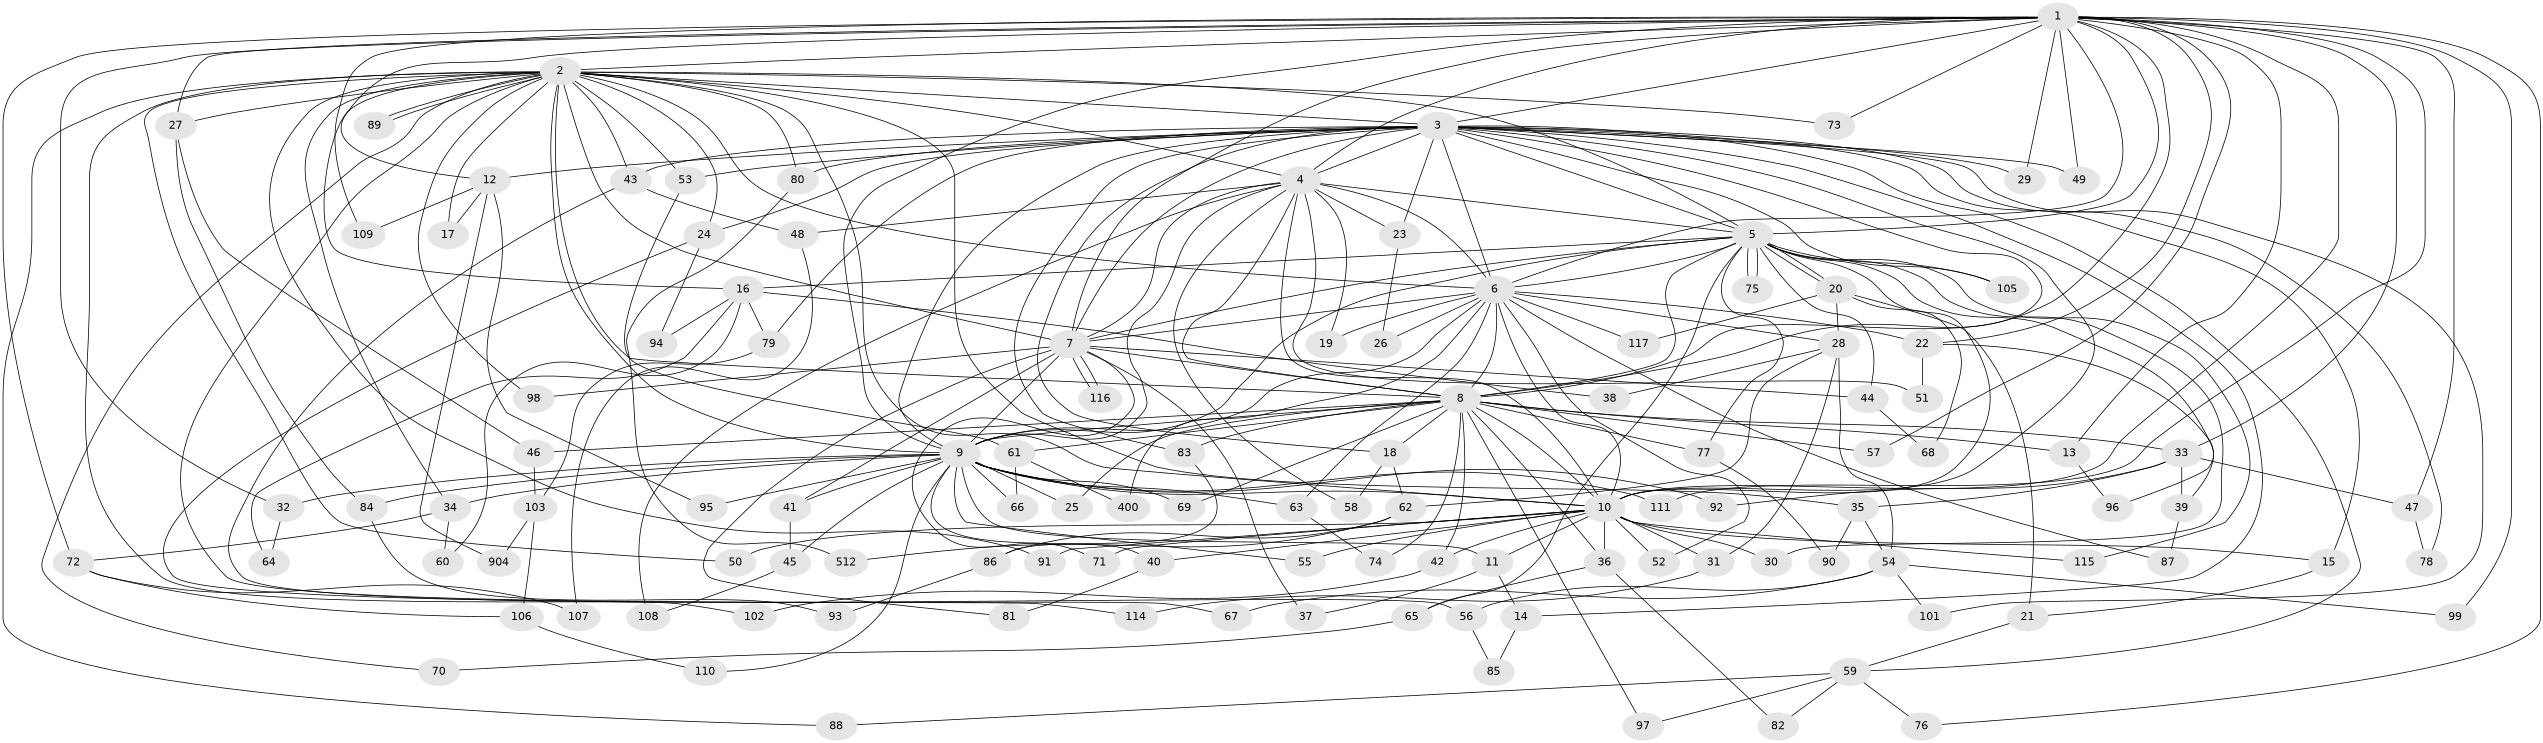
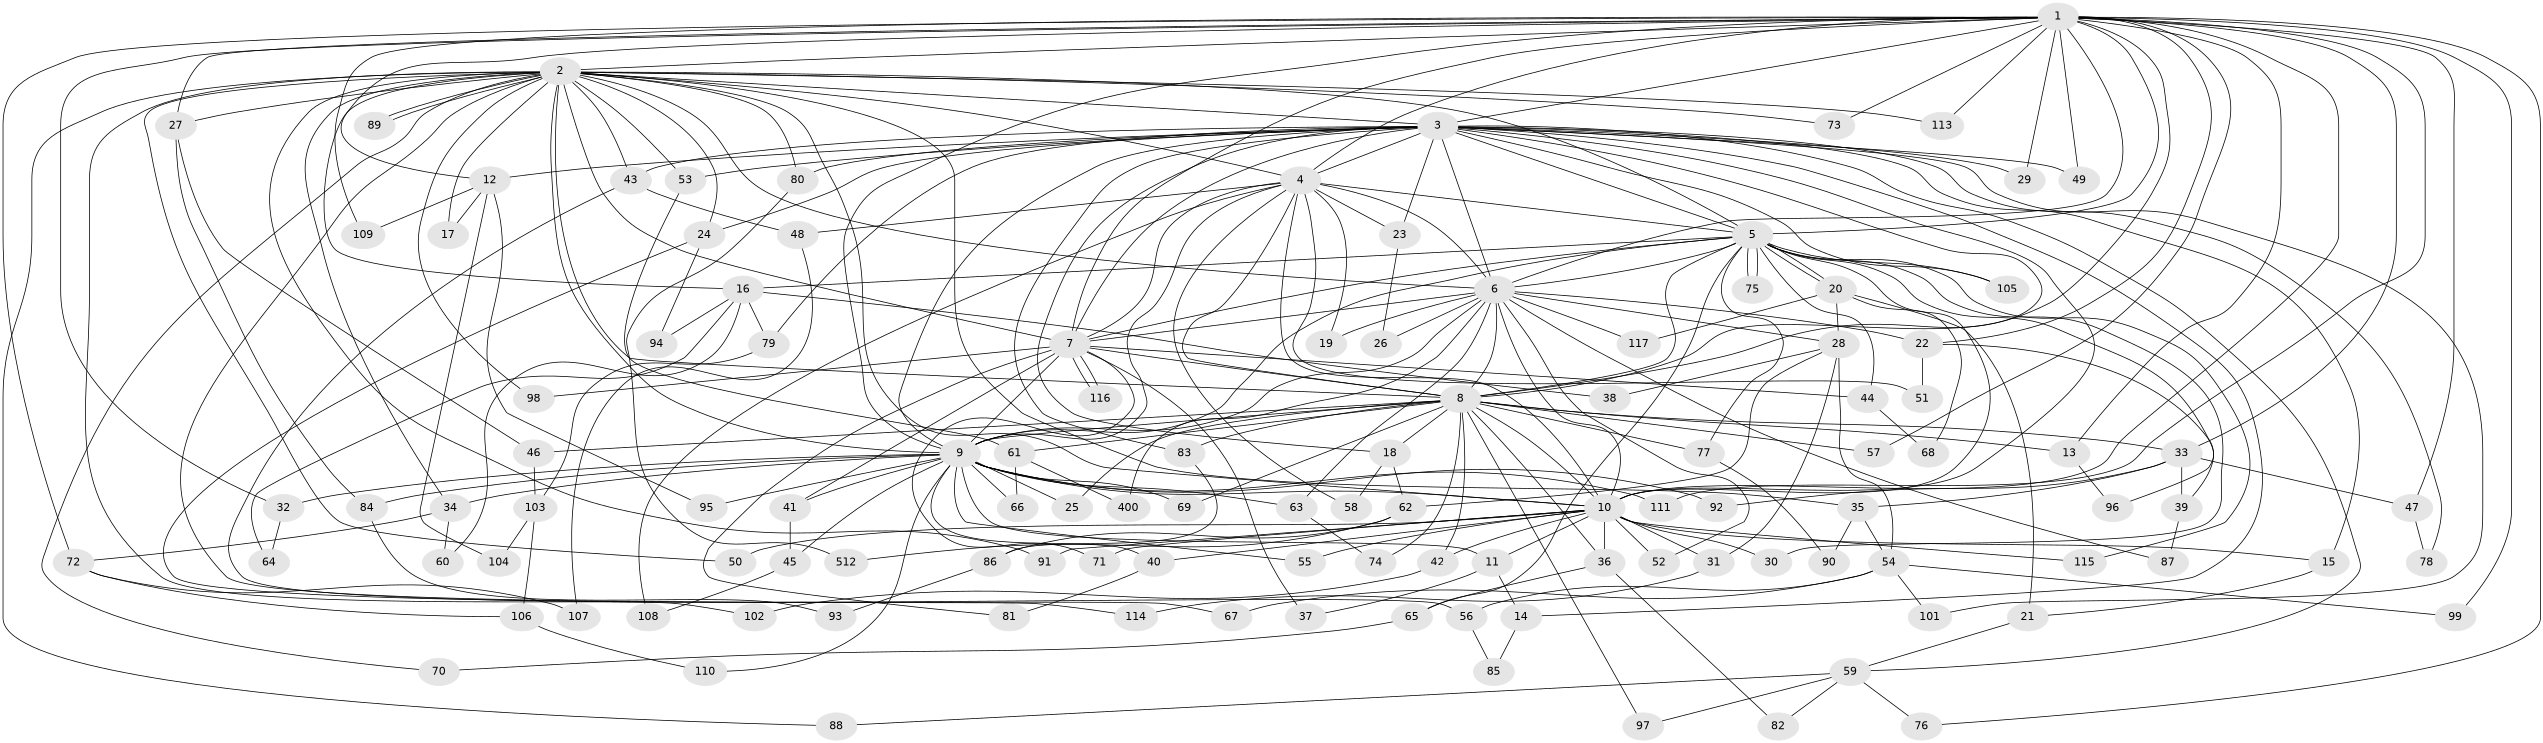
none -> (1942, 126)
(499, 563) -> (499, 563)
